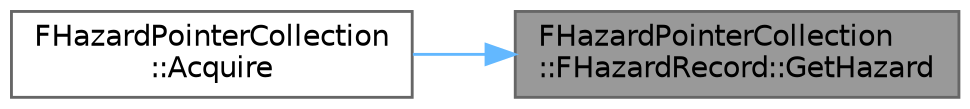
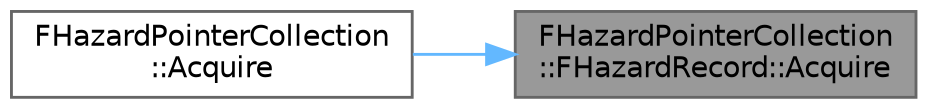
(737, 54) -> (716, 54)
